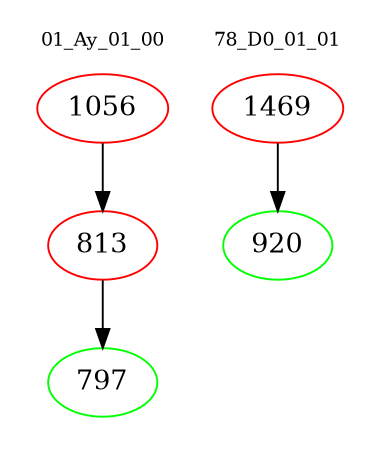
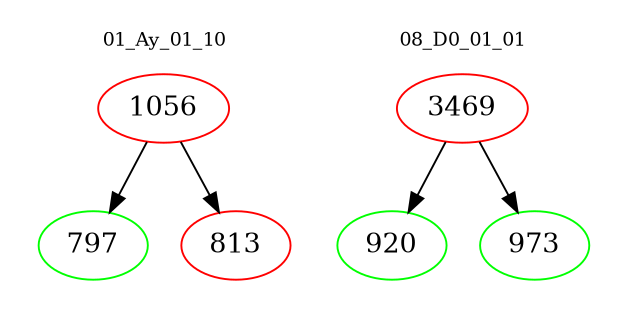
(103, 41) -> (165, 41)
(278, 41) -> (463, 41)
(278, 108) -> (462, 108)
none -> (535, 245)
(103, 305) -> (133, 169)
